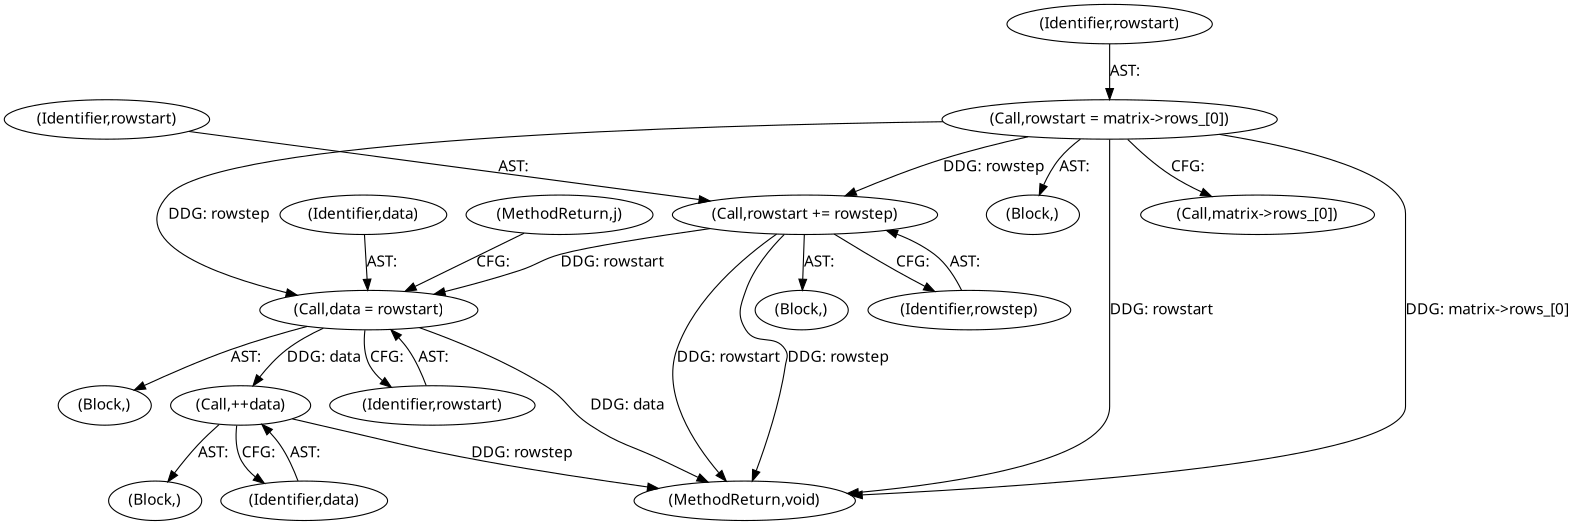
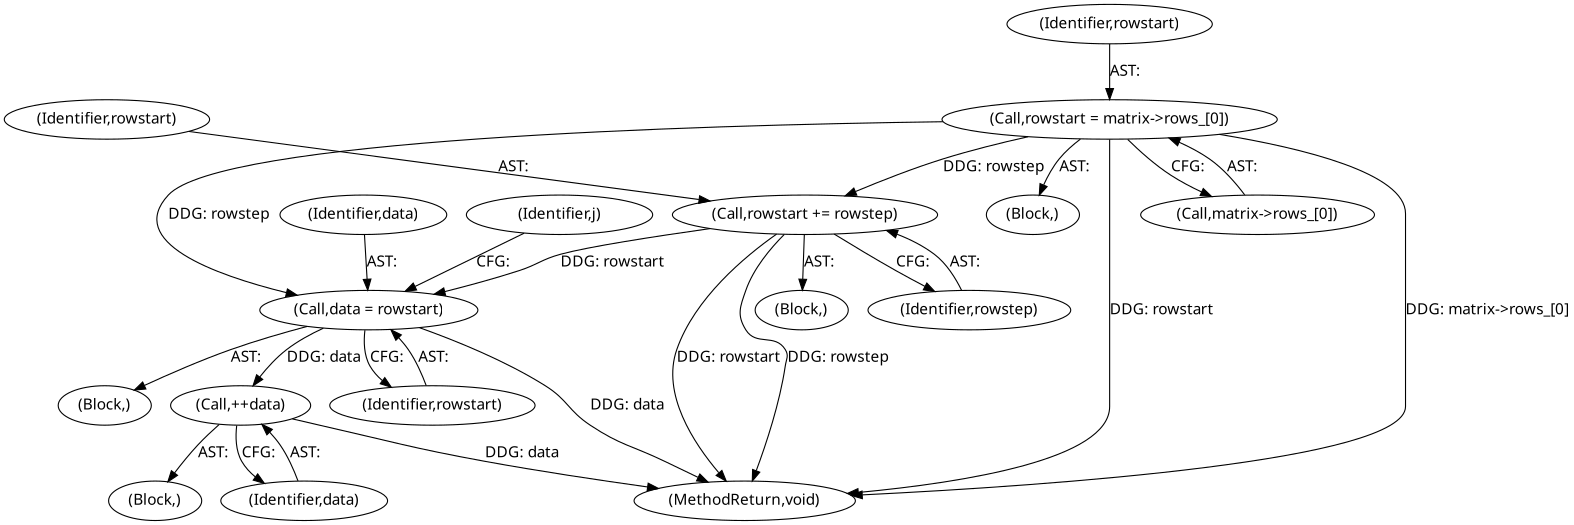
none -> (1216, 164)
(560, 215) -> (560, 215)
(522, 453) -> (522, 453)
